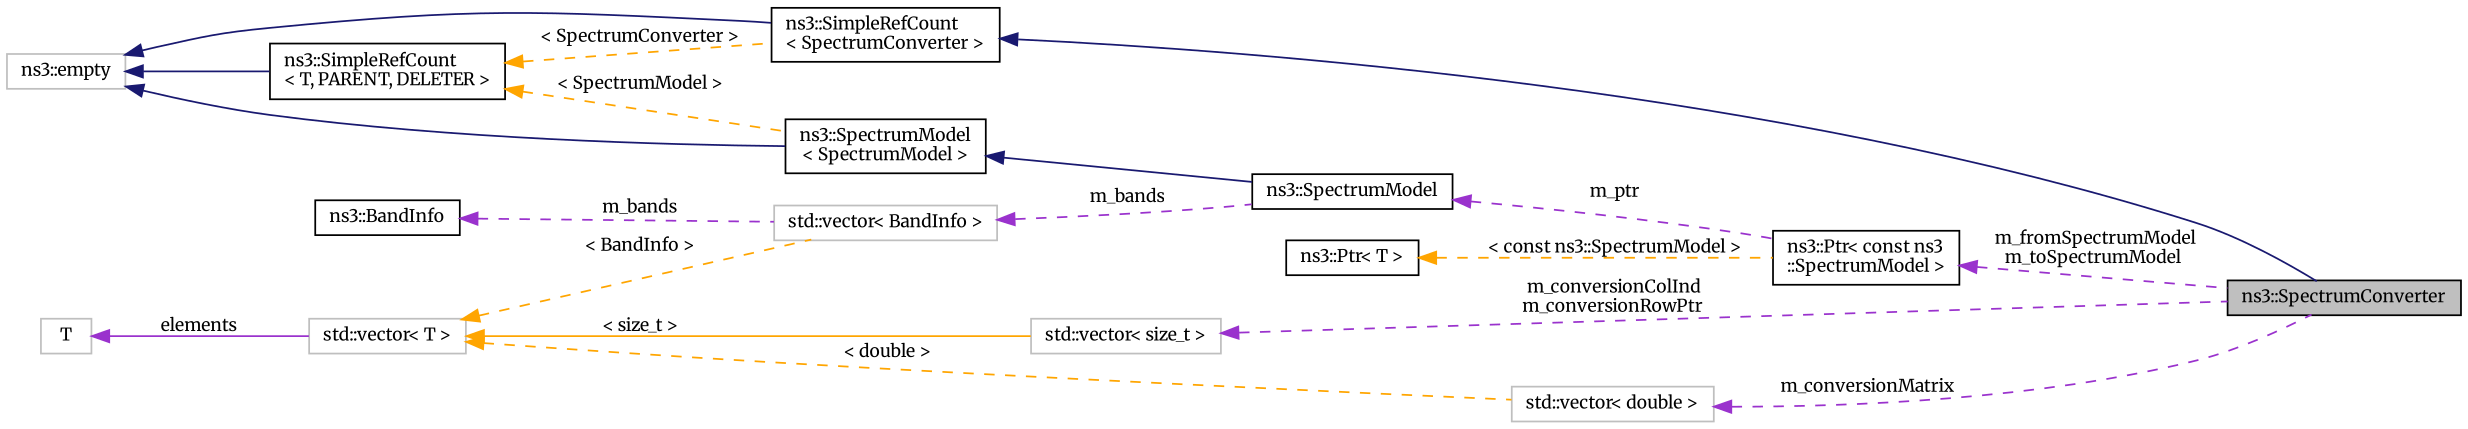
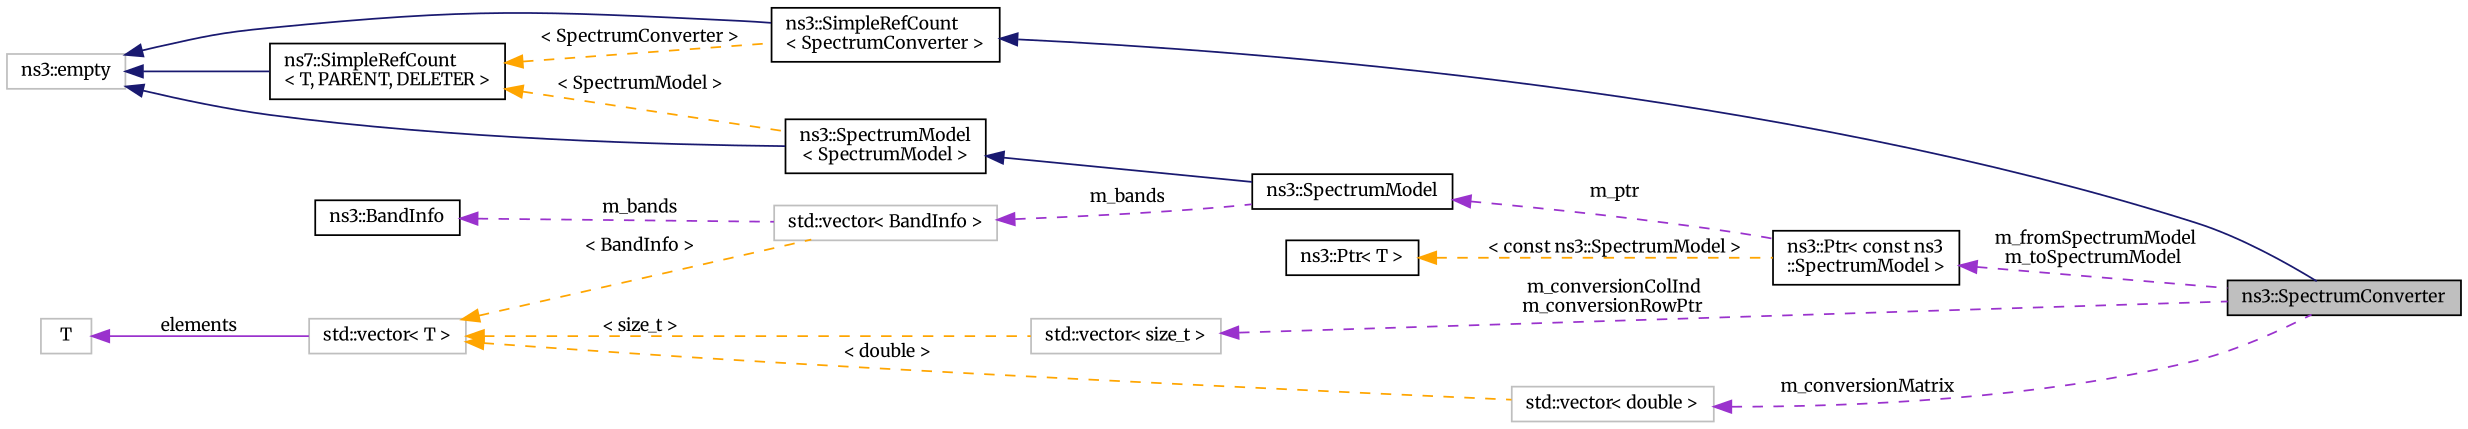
(388, 71) -> (388, 71)
(757, 336) -> (757, 336)
